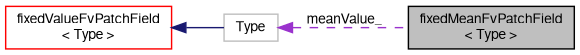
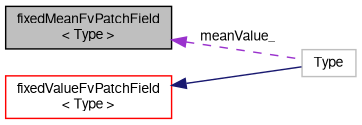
(350, 28) -> (244, 51)
